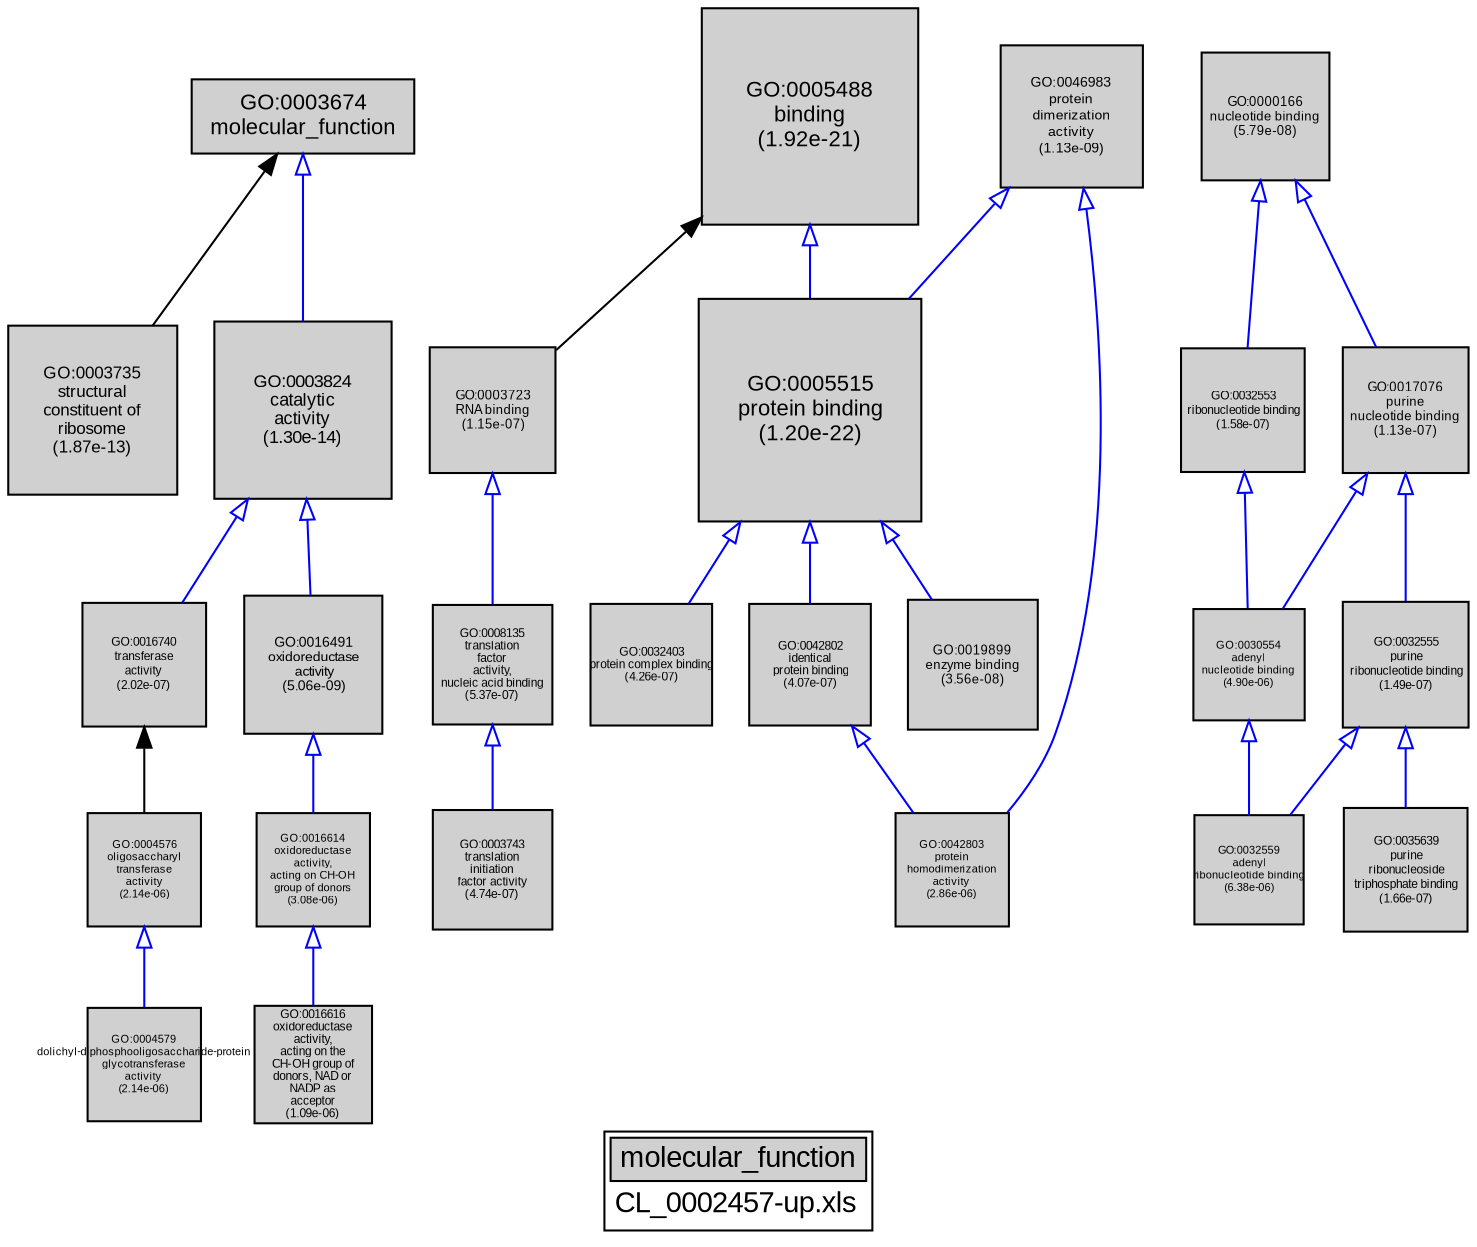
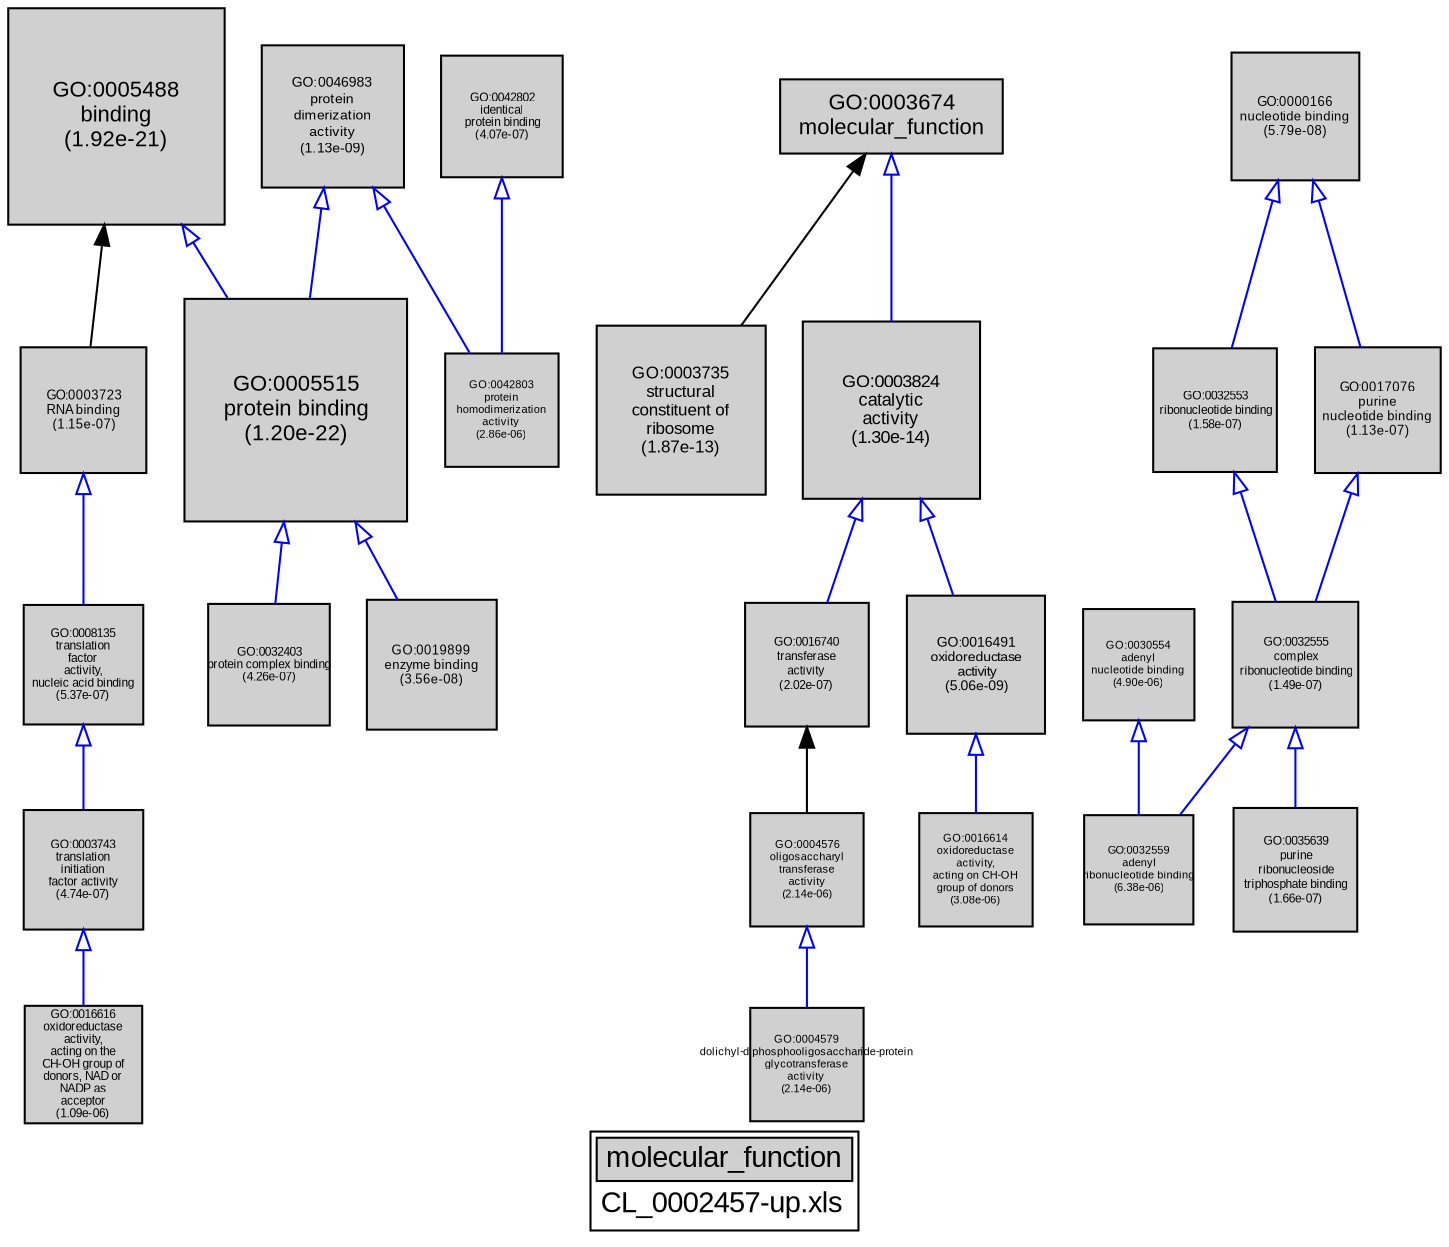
(1320, 550) -> none
(1246, 551) -> (1258, 547)
(810, 574) -> none
(1407, 657) -> (1296, 657)
(313, 977) -> (83, 978)
